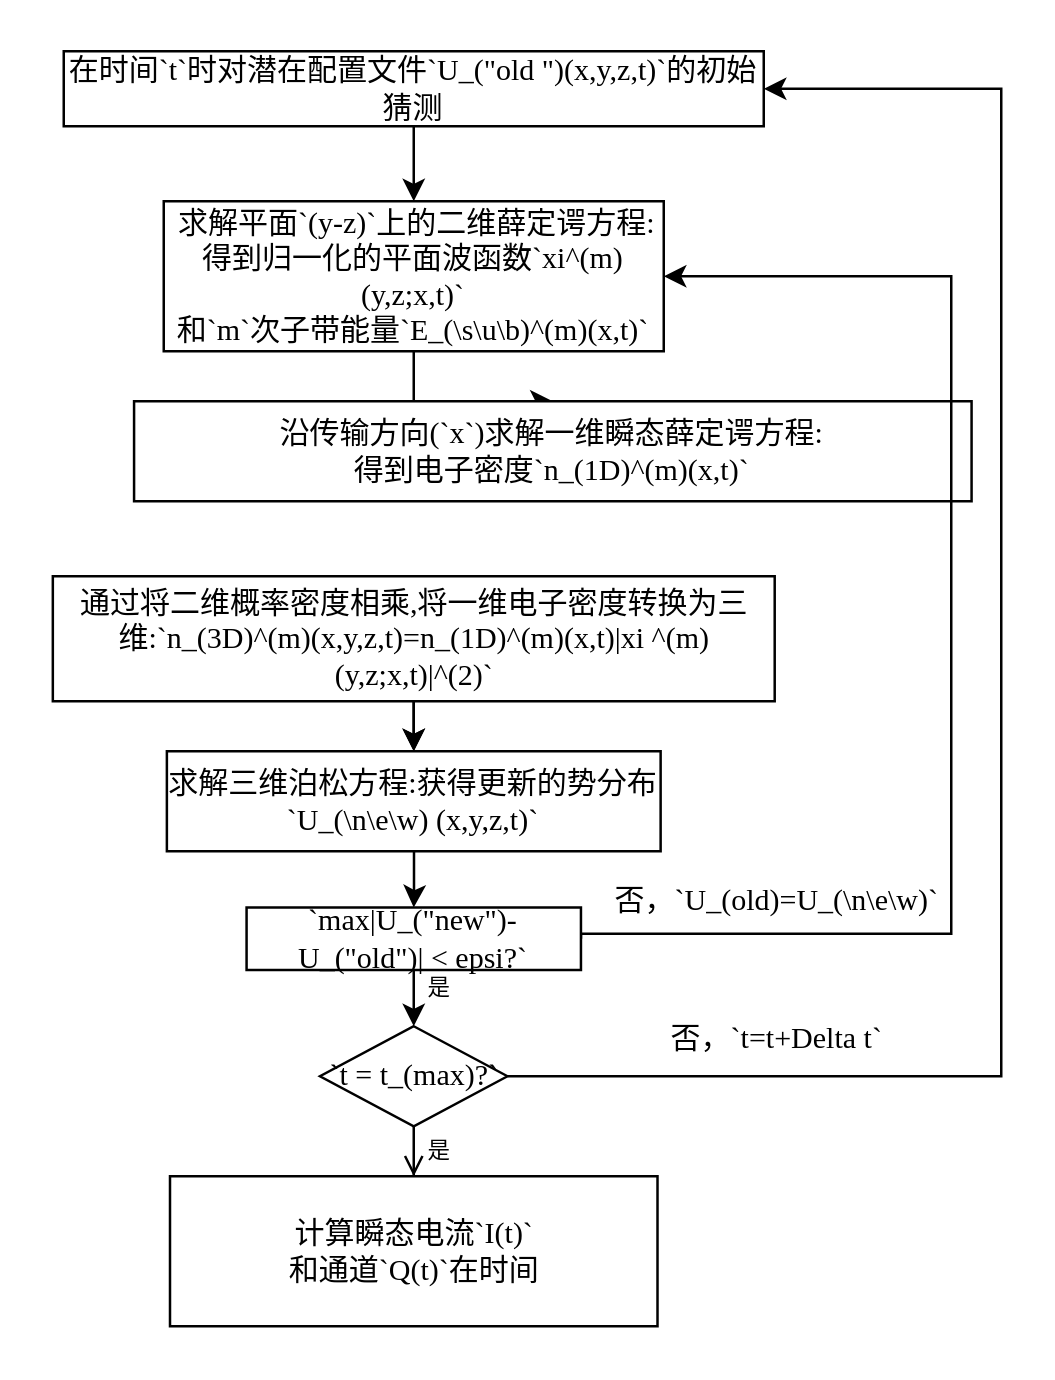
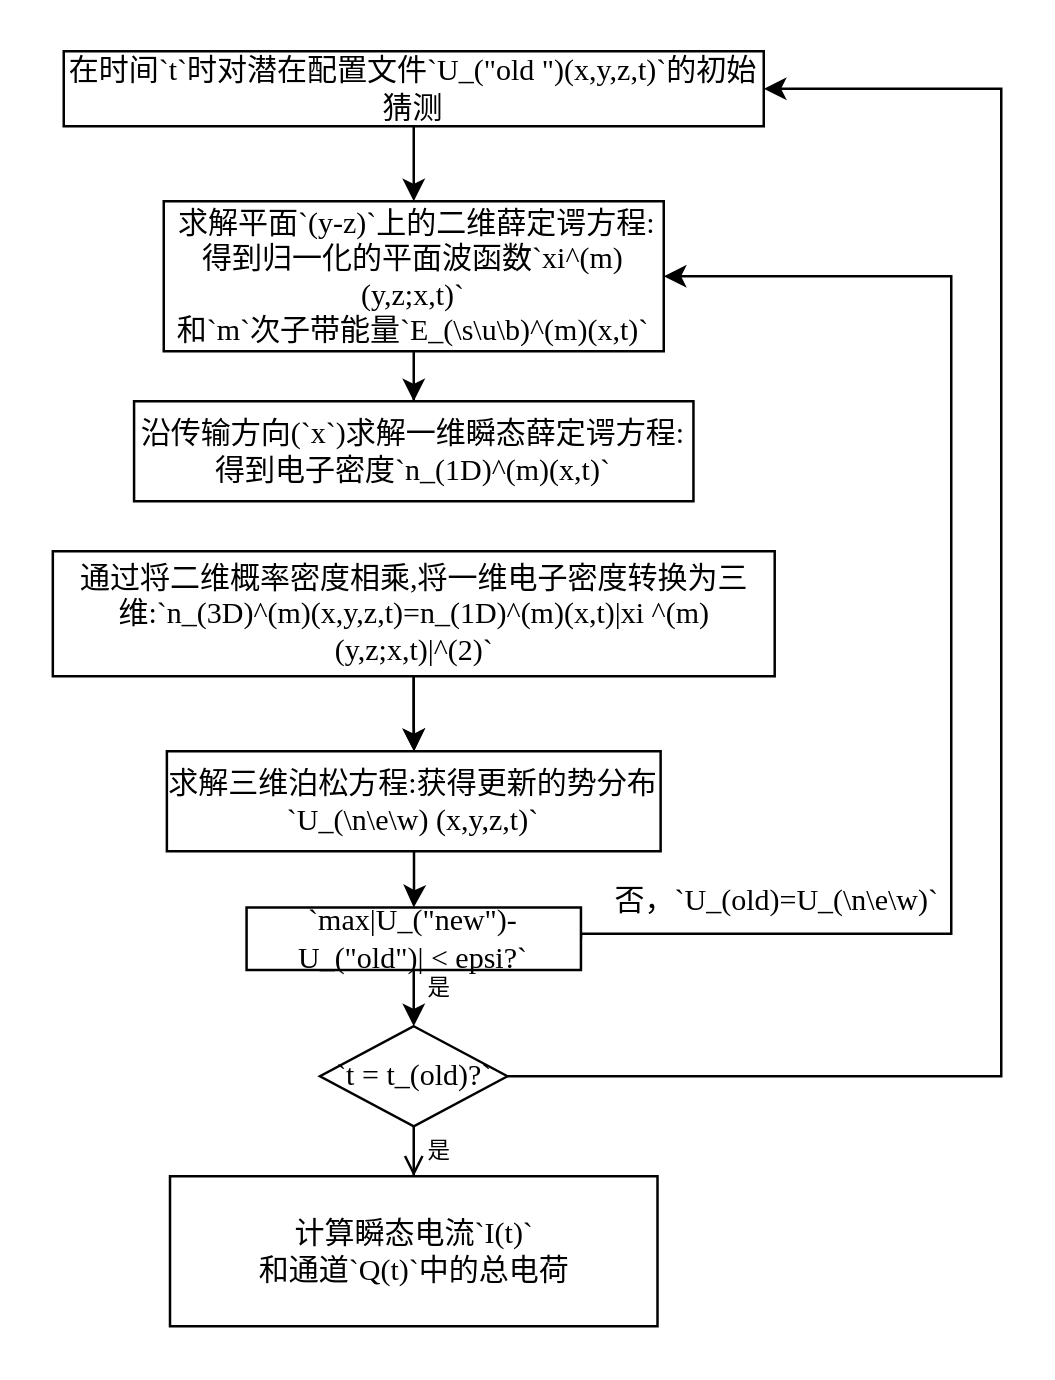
(553, 451) -> (414, 451)
(414, 639) -> (414, 614)
(776, 1039) -> none
(415, 1076) -> (415, 1076)
(415, 1251) -> (415, 1251)
